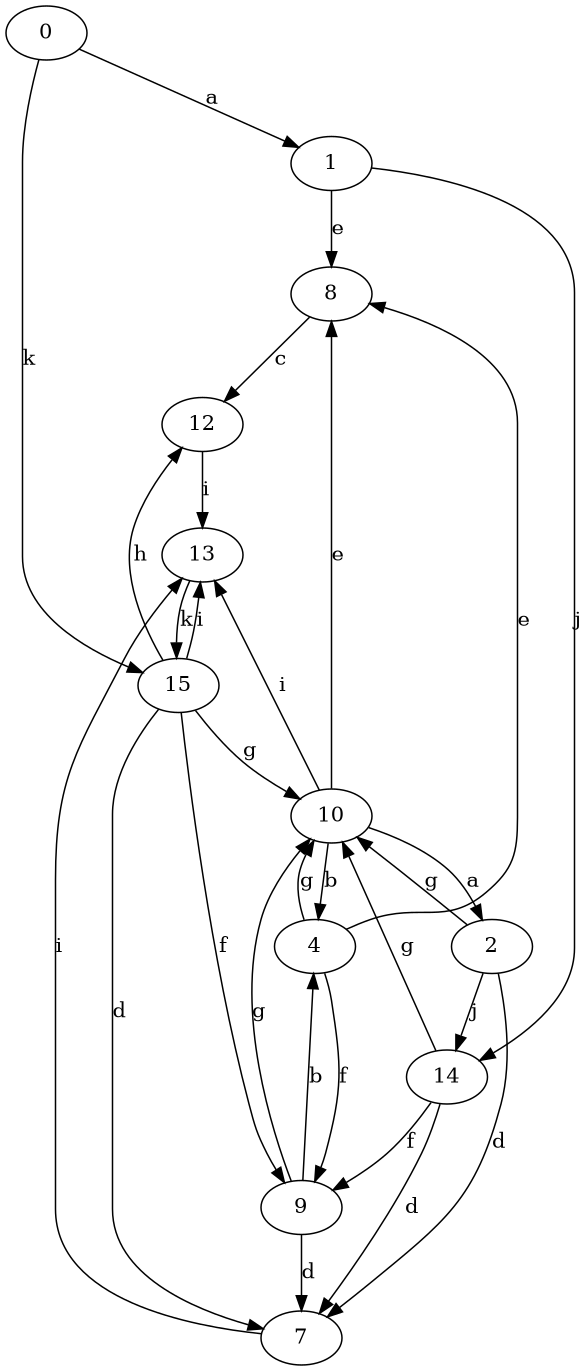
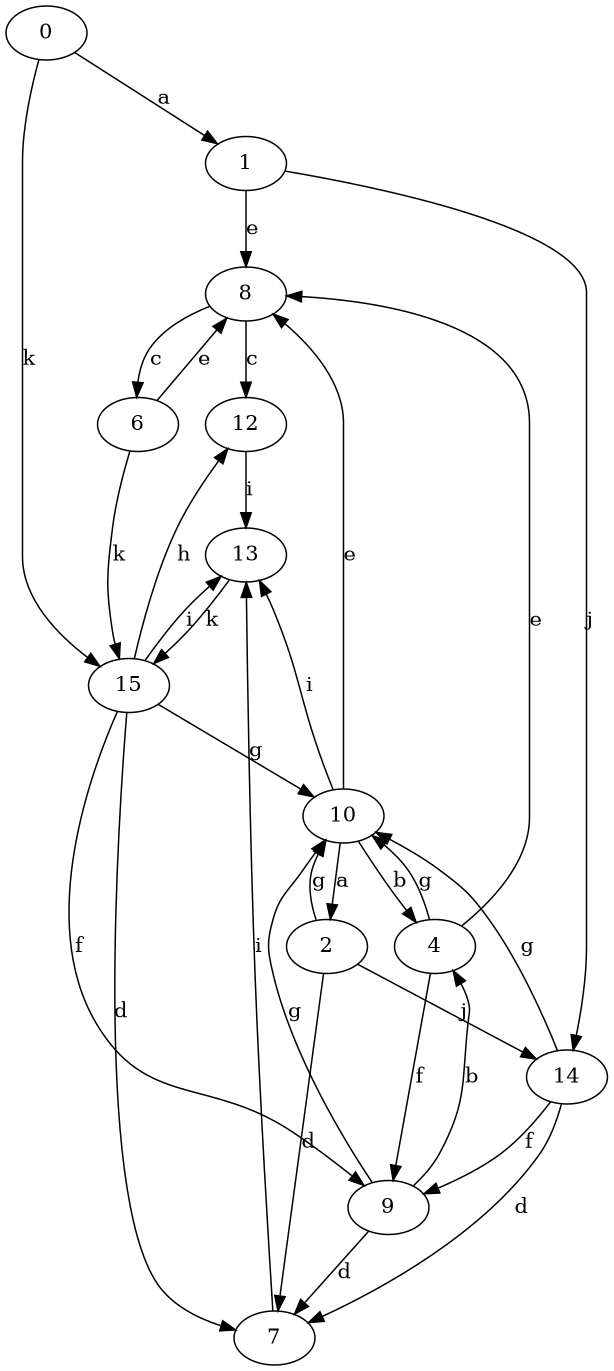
none -> (138, 424)
